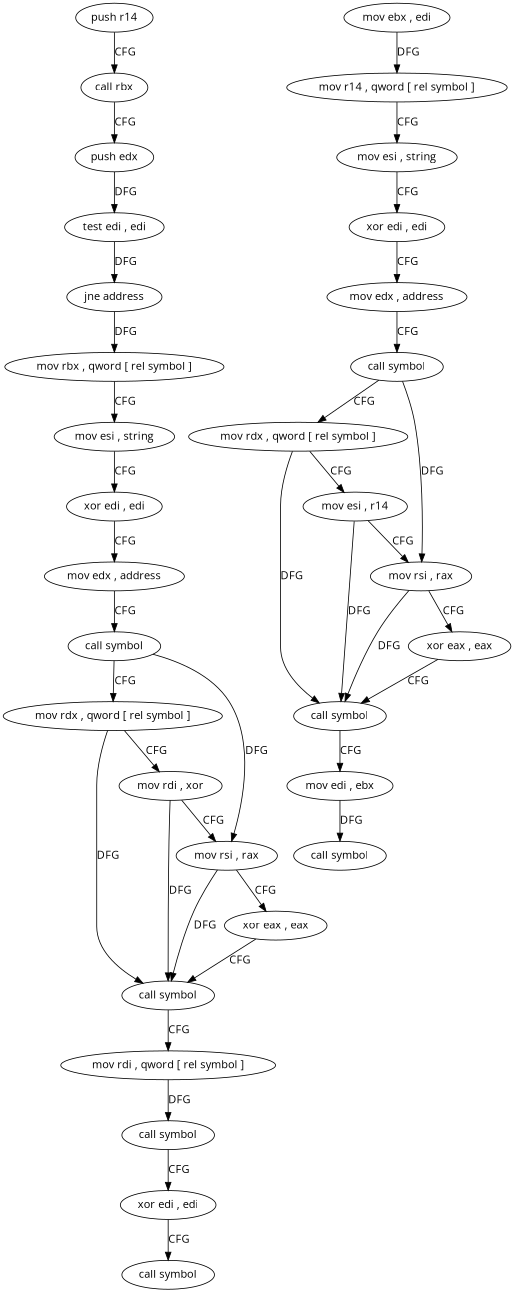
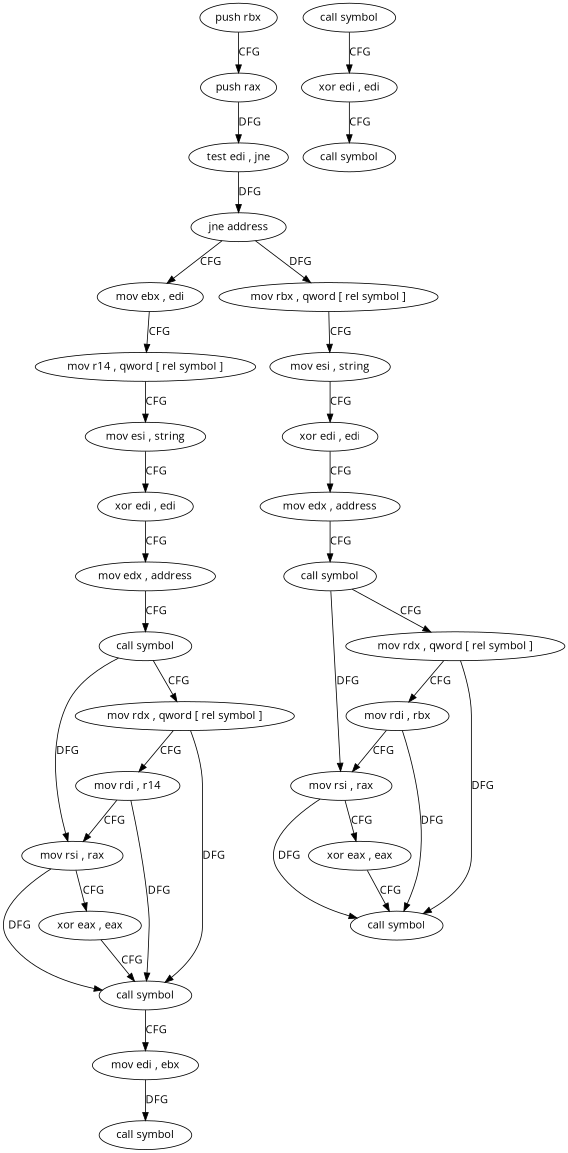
(114, 18) -> none
(409, 53) -> (160, 332)
(114, 88) -> (239, 18)
(114, 157) -> (239, 88)
(114, 227) -> (239, 157)
none -> (198, 260)
(355, 507) -> (128, 786)
(171, 786) -> (398, 716)
(168, 1065) -> none
